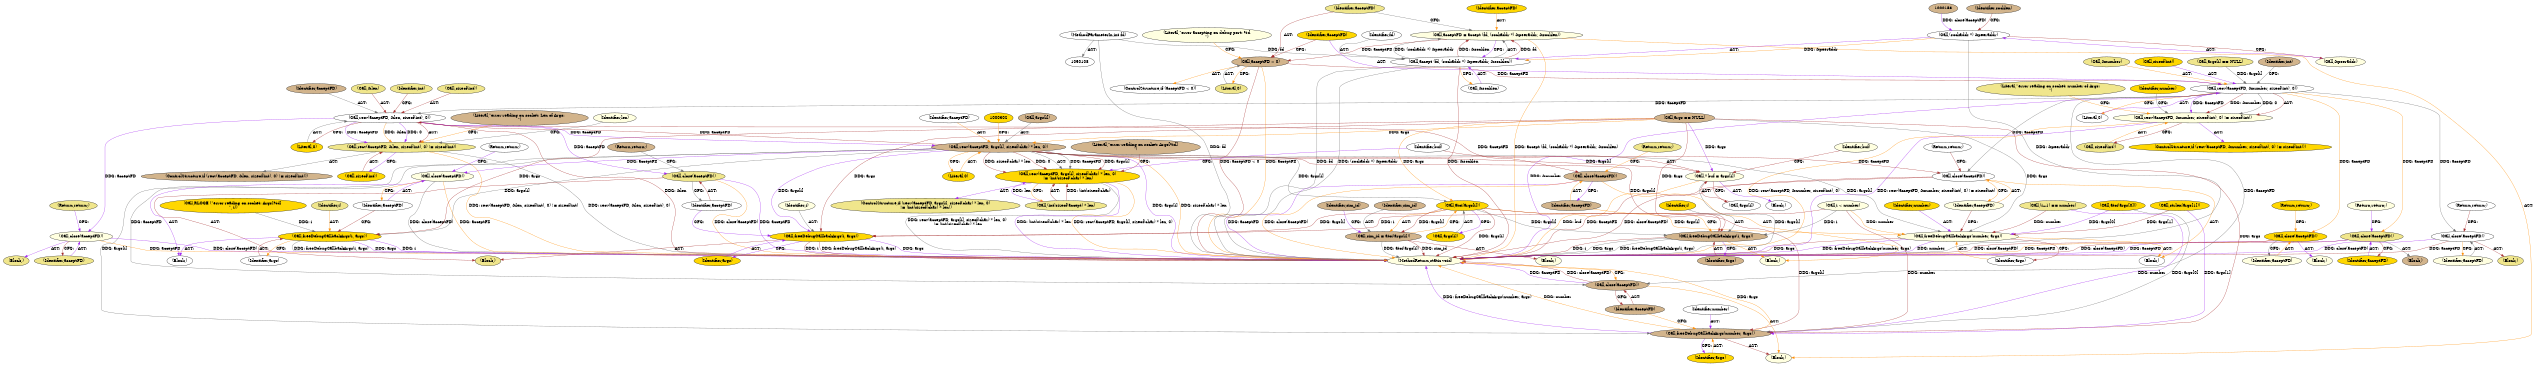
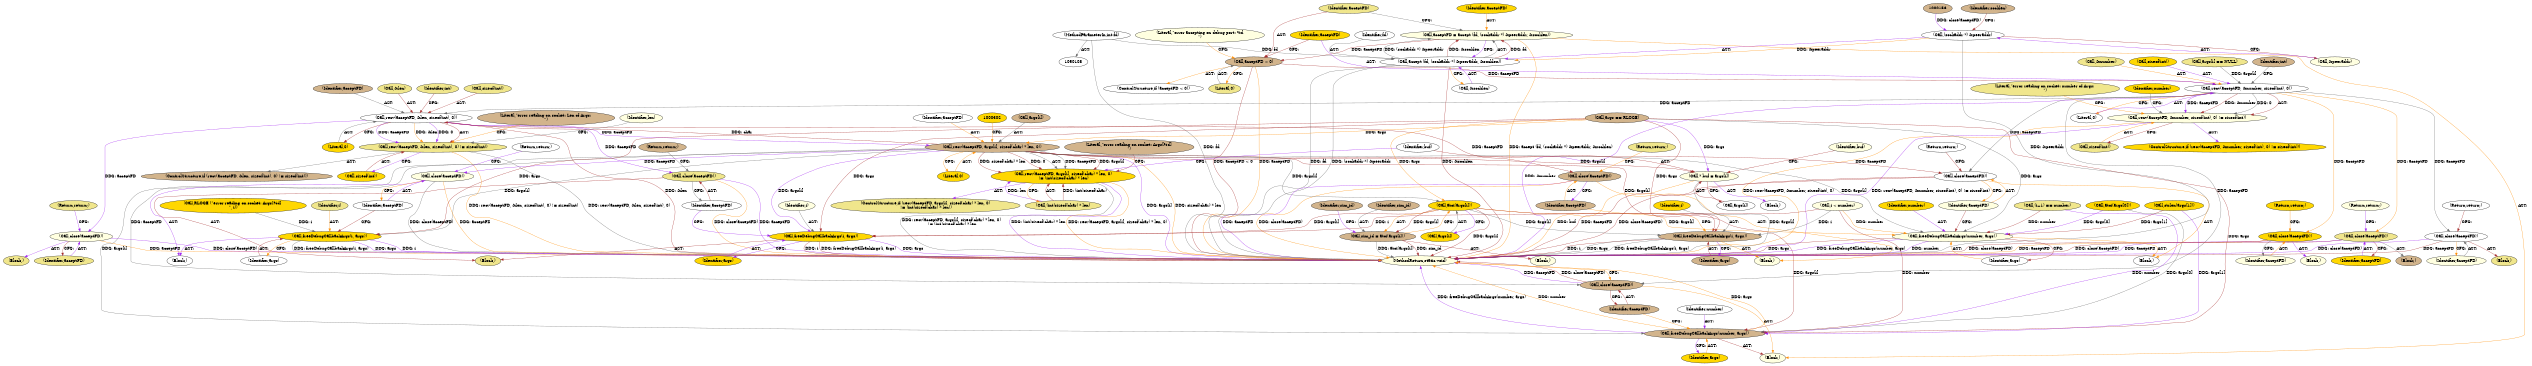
(1685, 118) -> (1617, 118)
(715, 133) -> (742, 133)
(1066, 206) -> (1063, 206)
